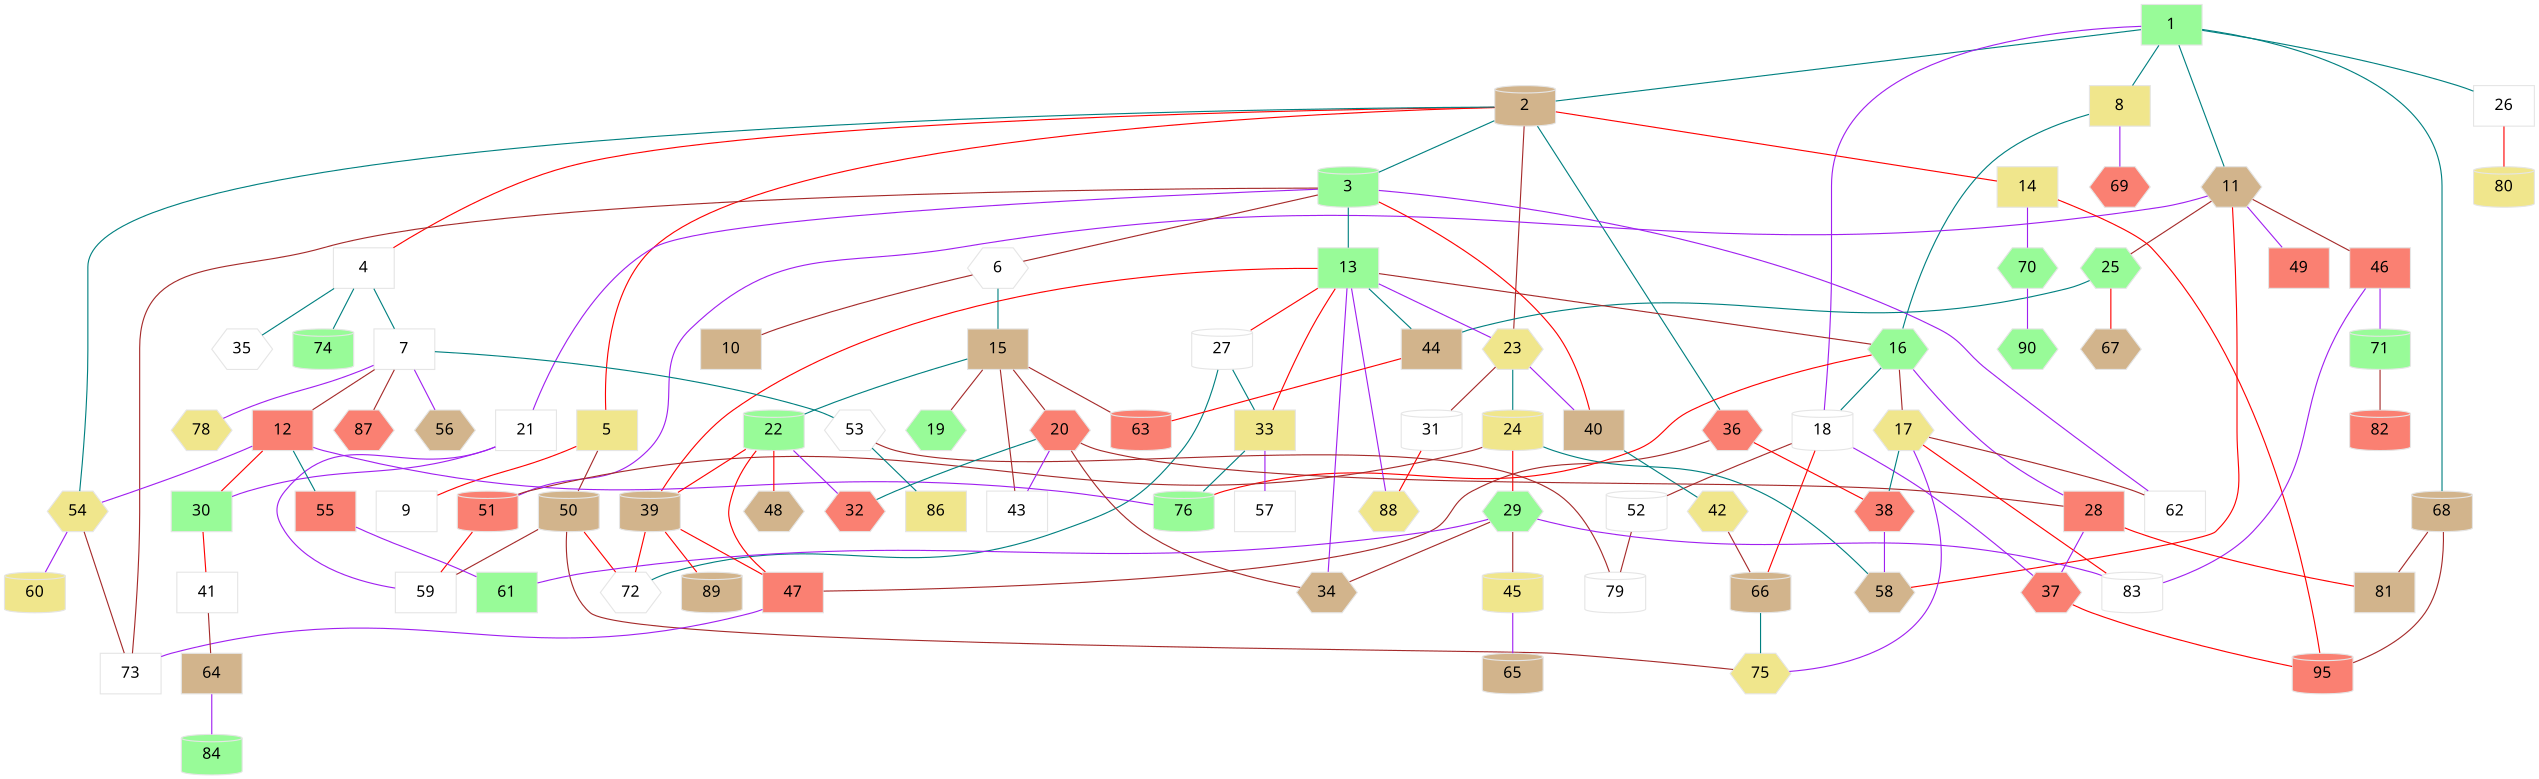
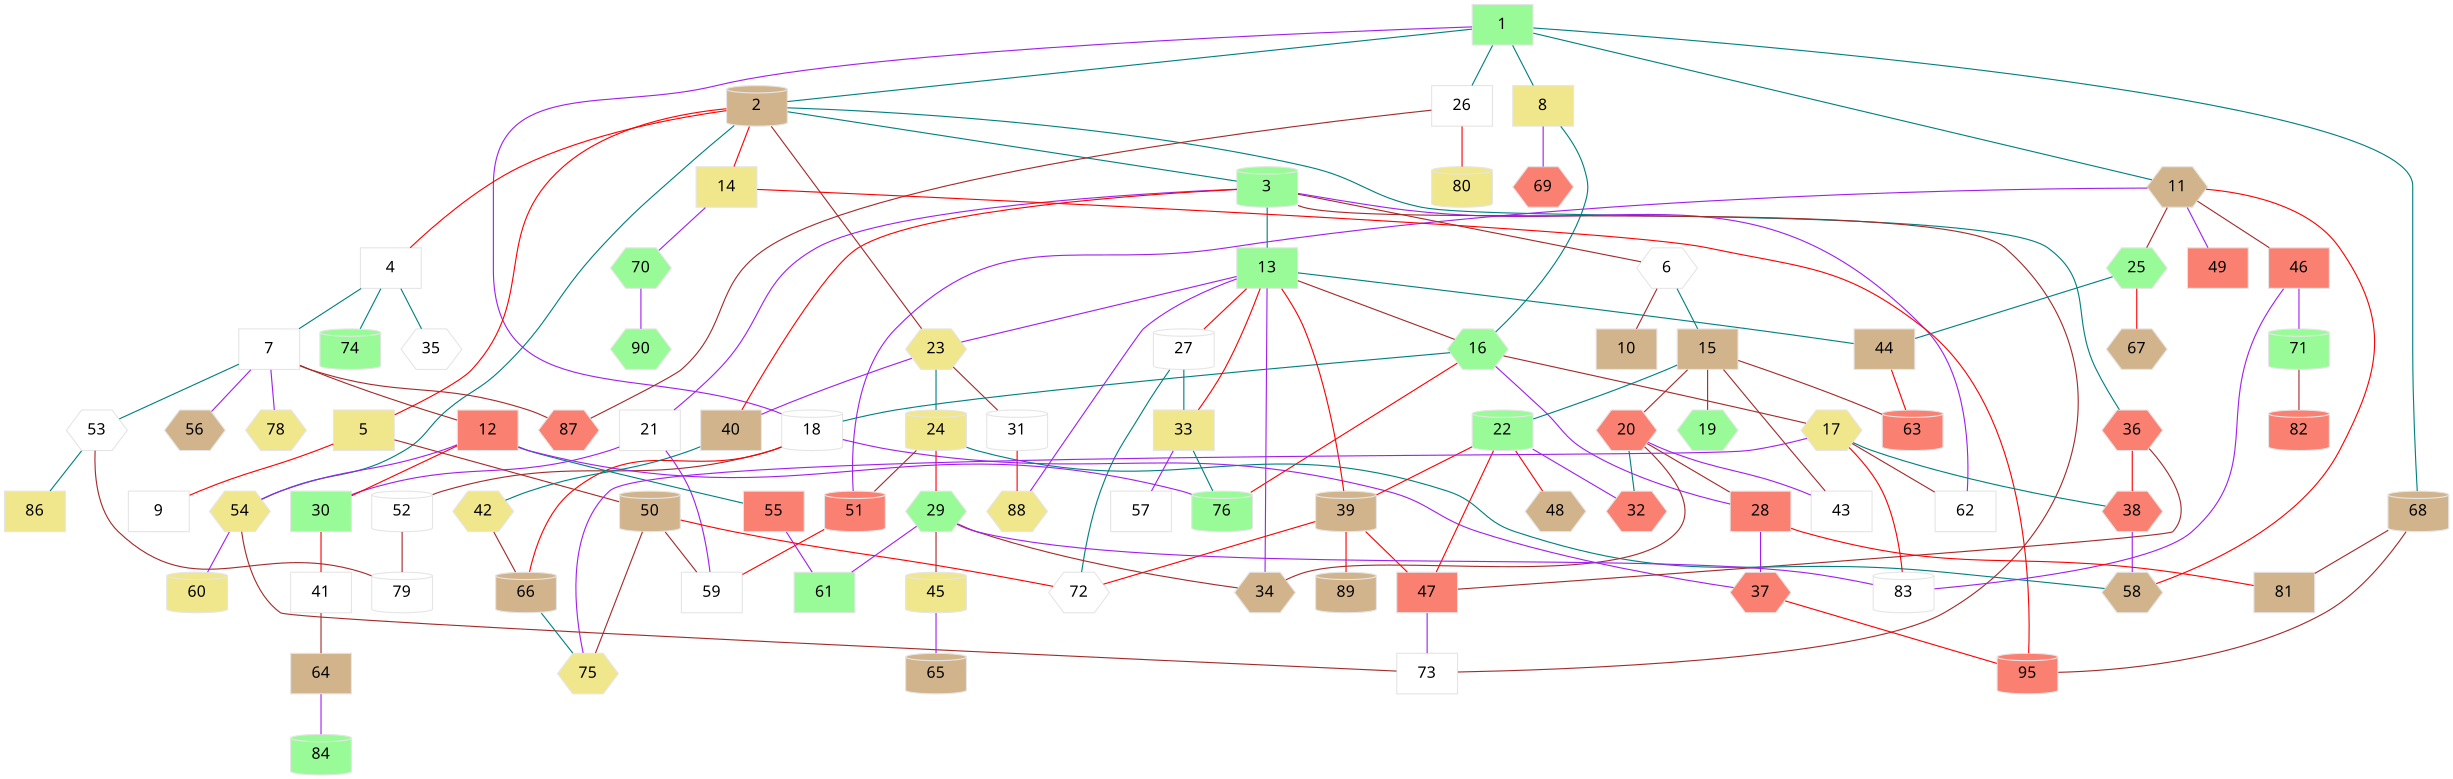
none -> (969, 181)
